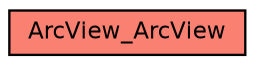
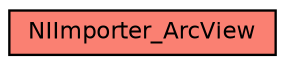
(127, 33) -> (143, 33)
